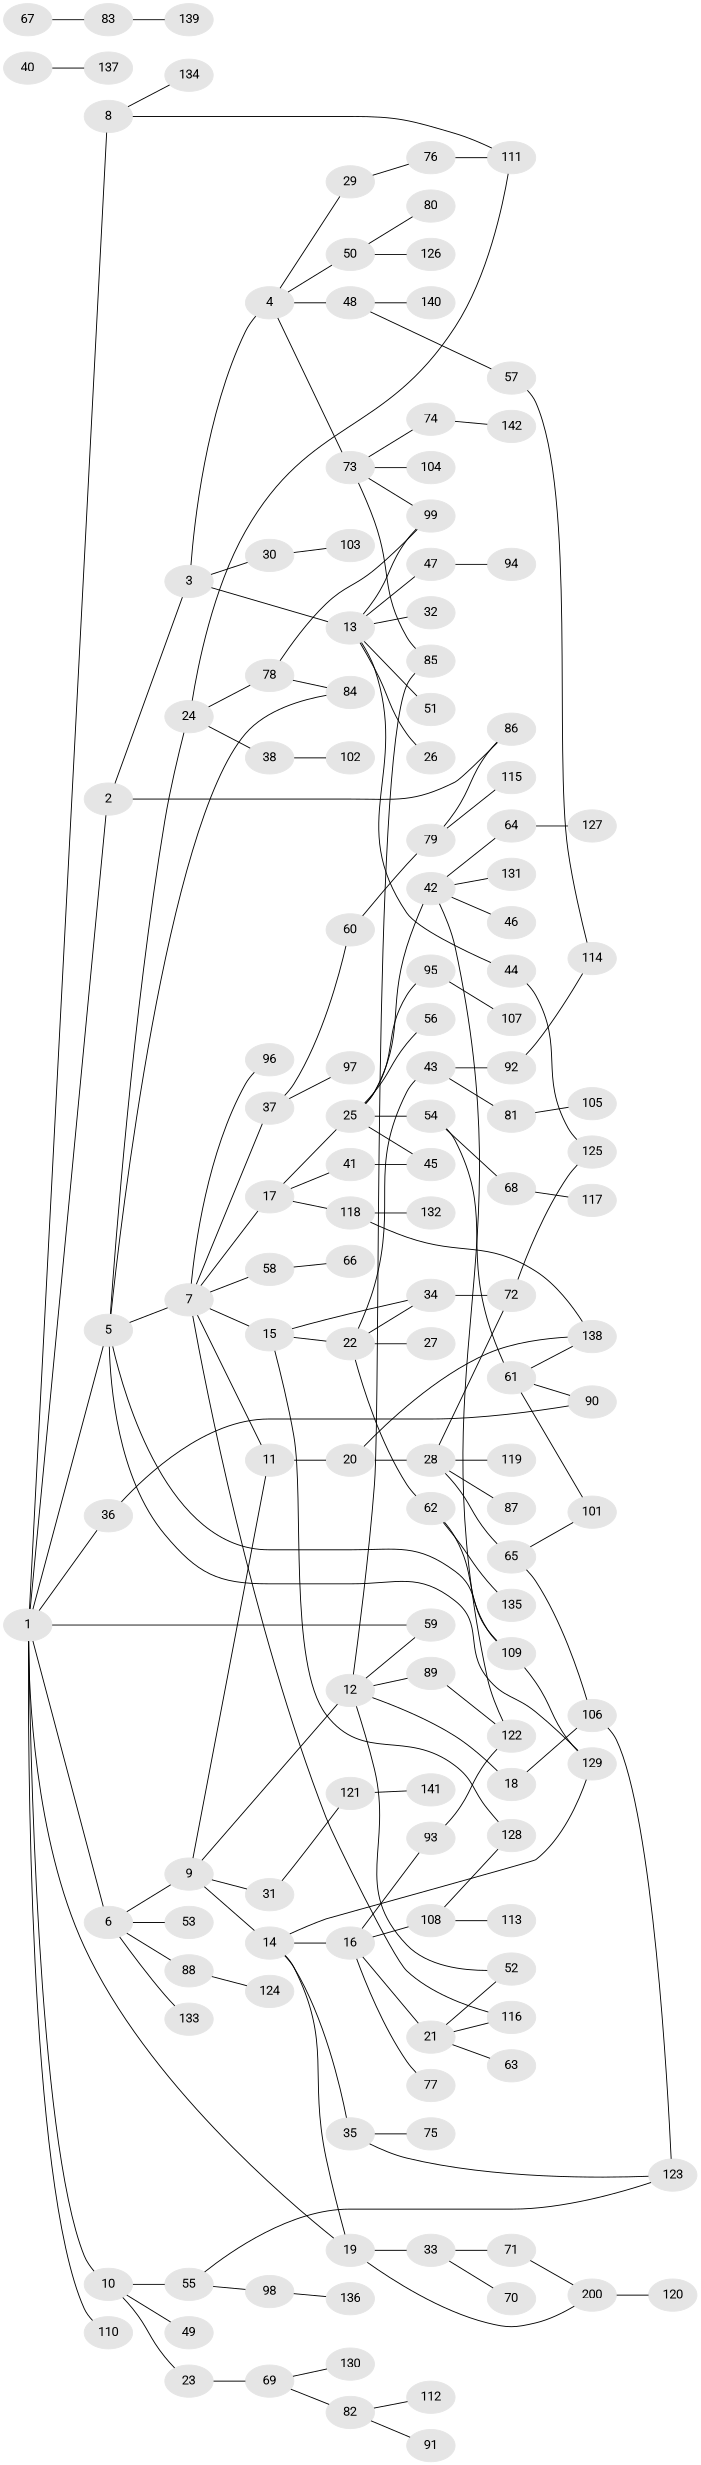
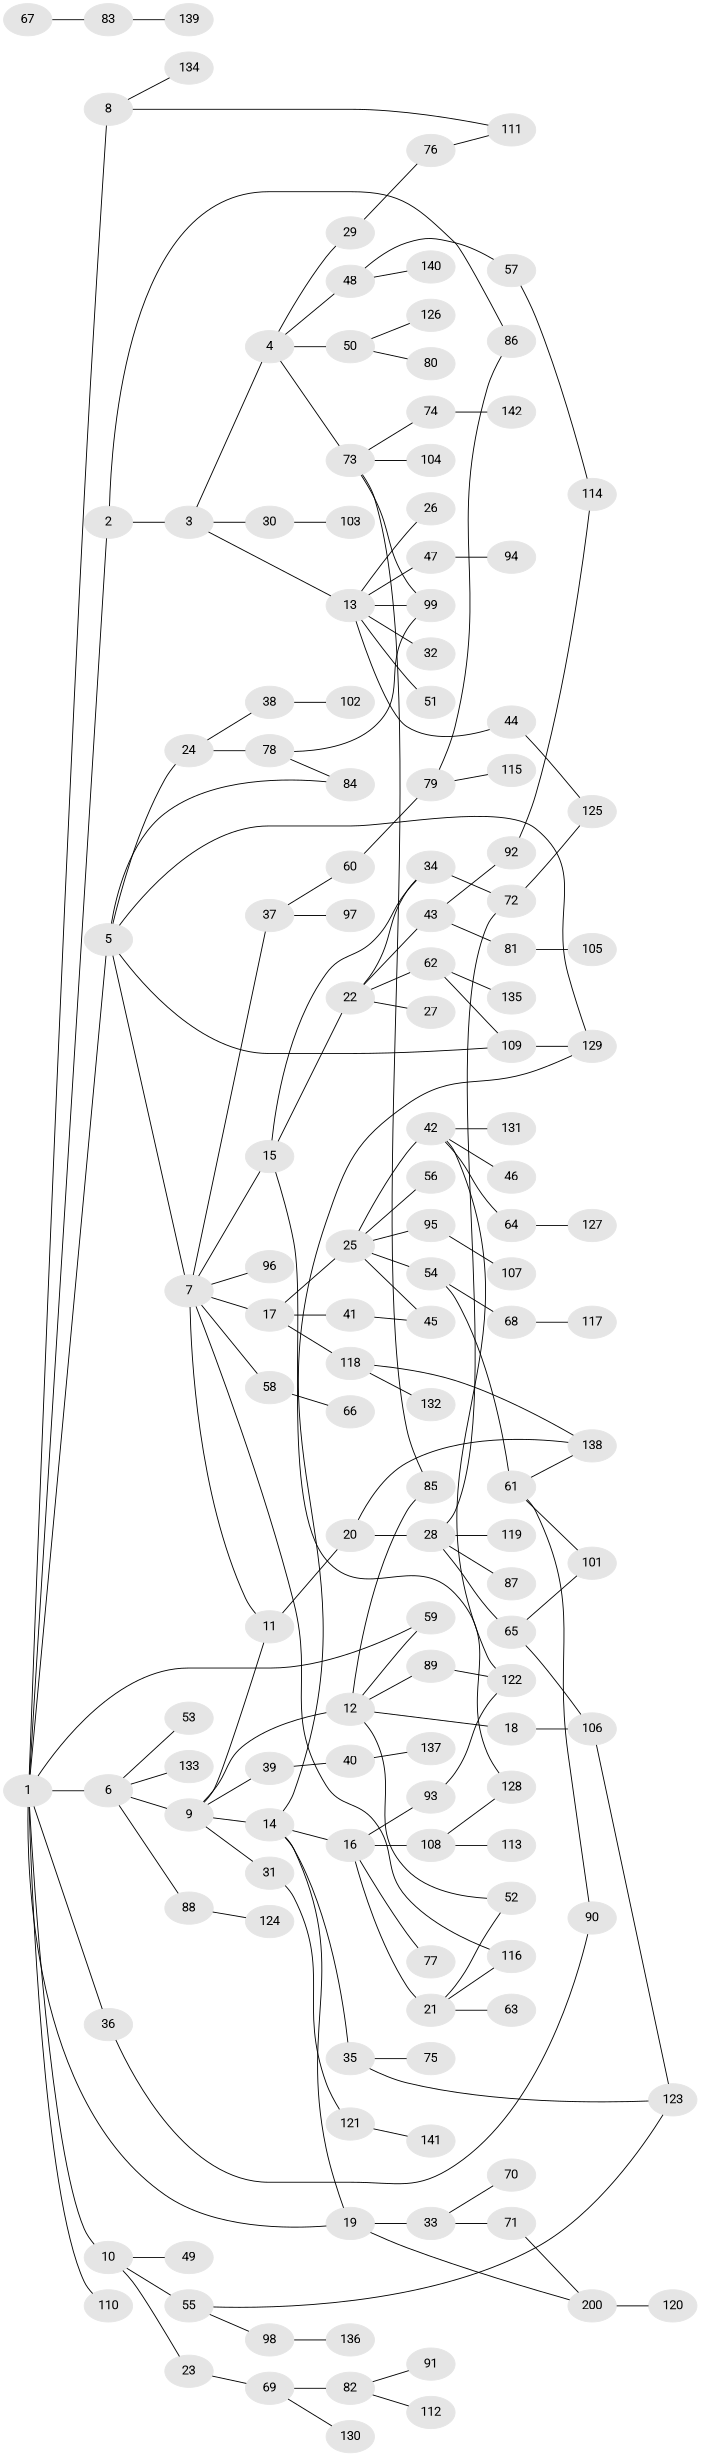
(342, 432) -> none
none -> (270, 1768)
